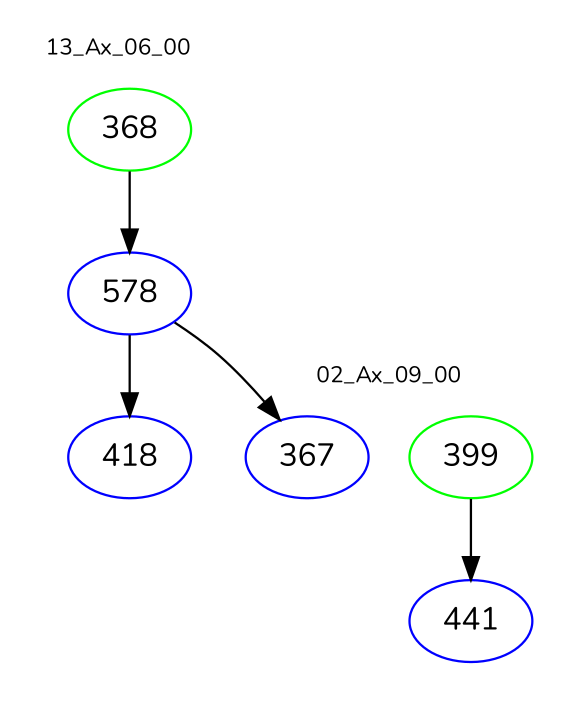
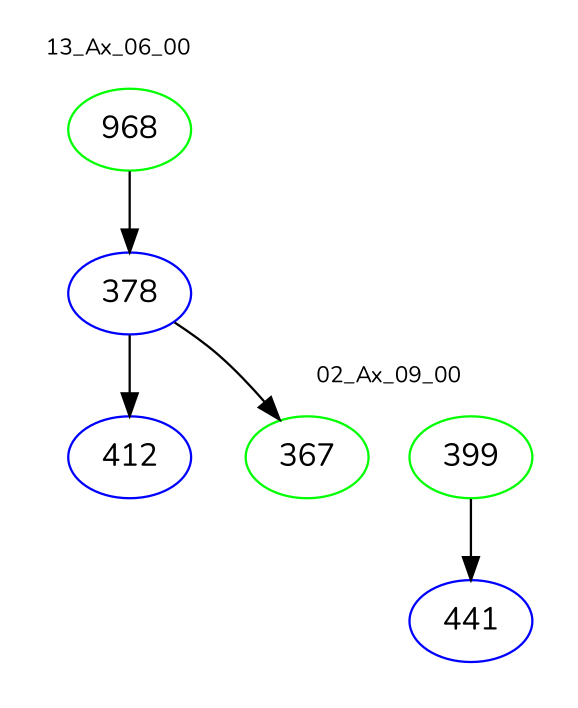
(130, 130) -> (130, 130)
(130, 293) -> (130, 293)
(130, 457) -> (130, 457)
(307, 457) -> (307, 457)
